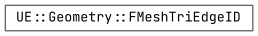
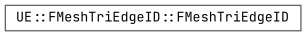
(129, 18) -> (153, 18)
